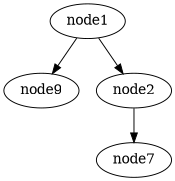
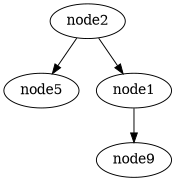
(108, 52) -> (108, 52)
(134, 160) -> (41, 91)
